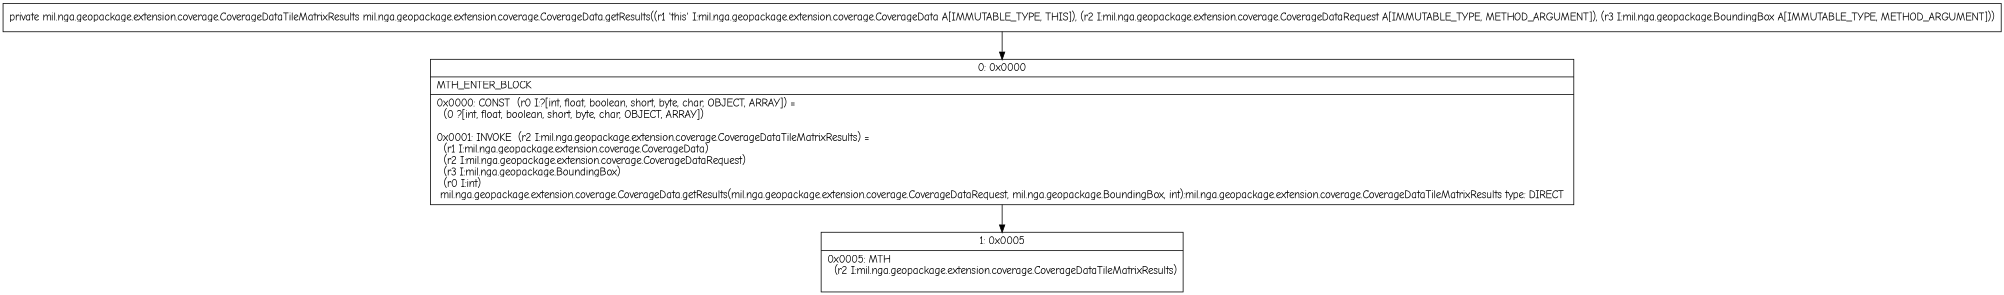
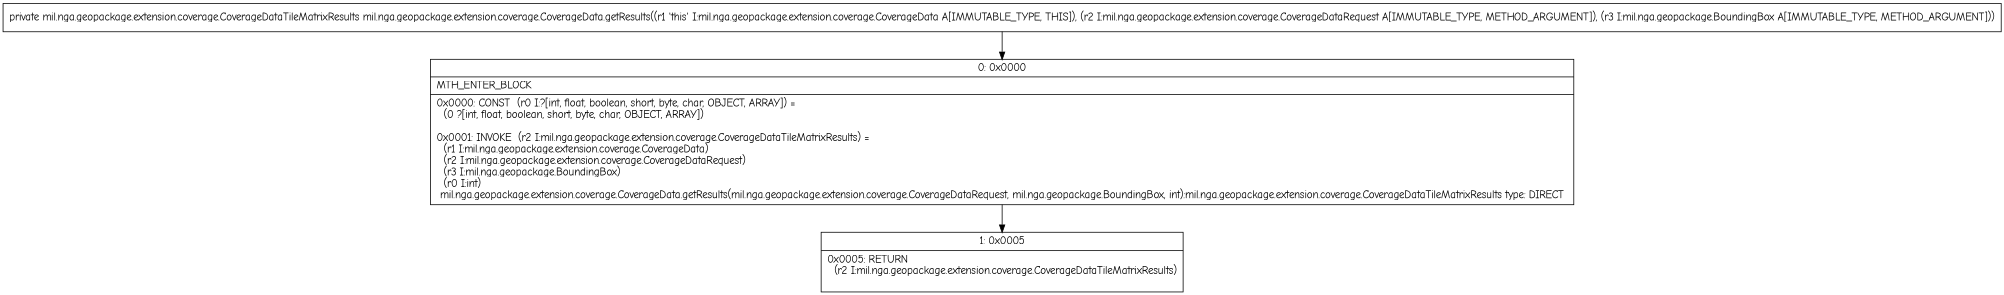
(862, 259) -> (871, 259)
